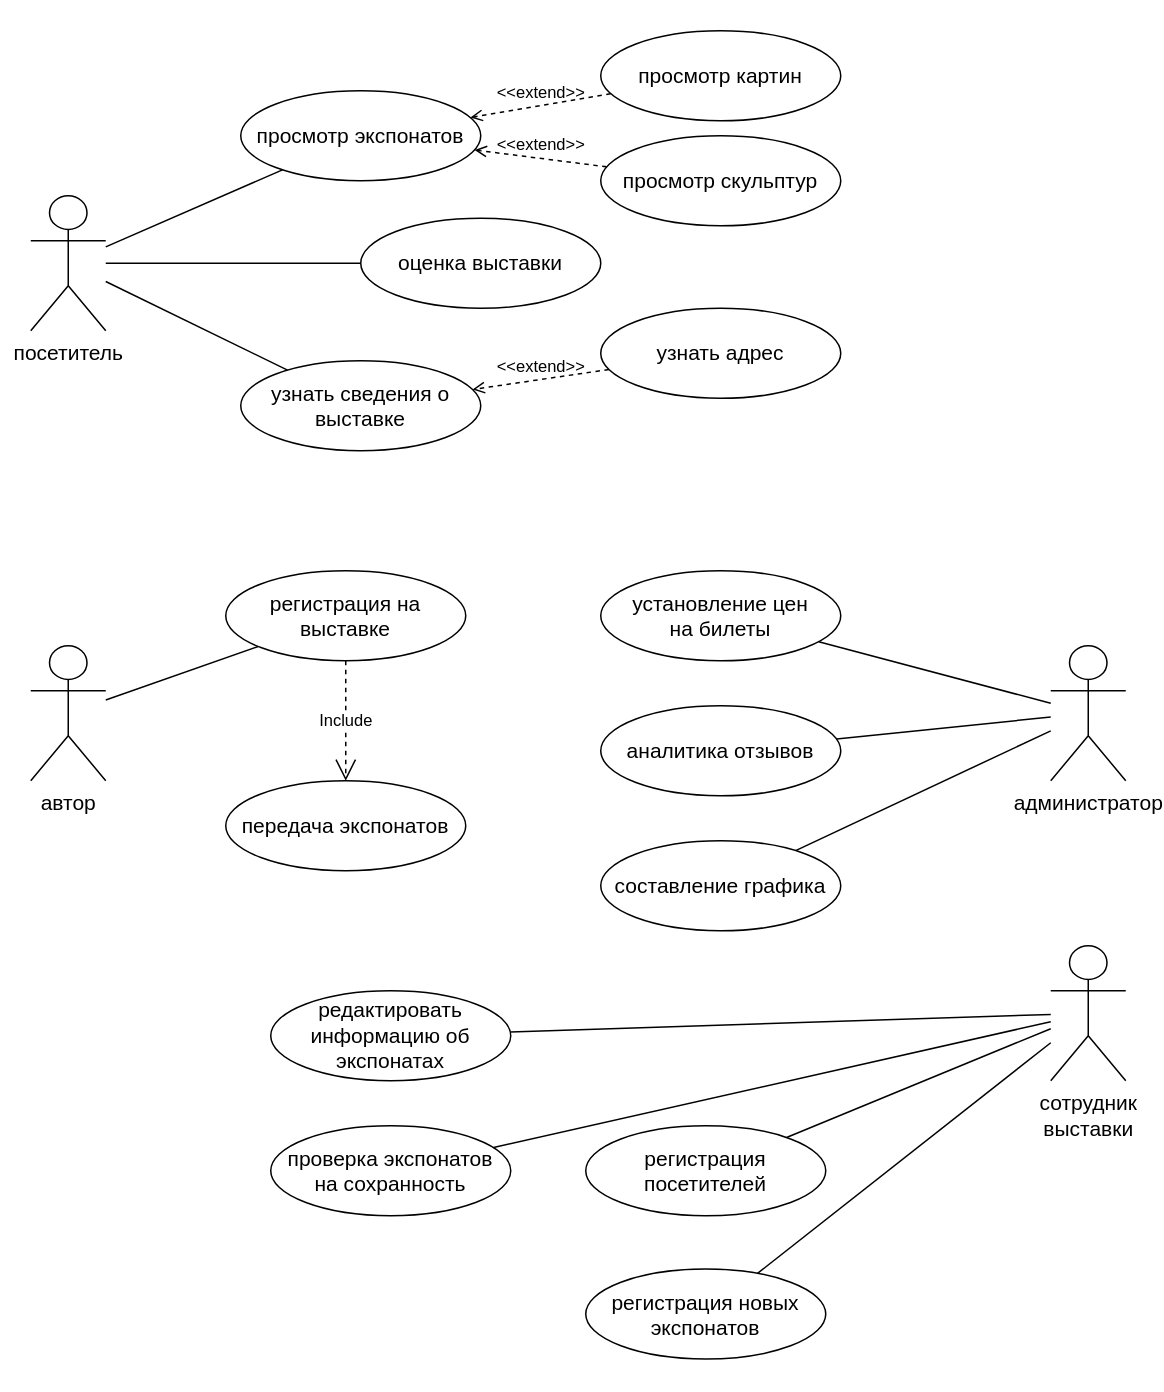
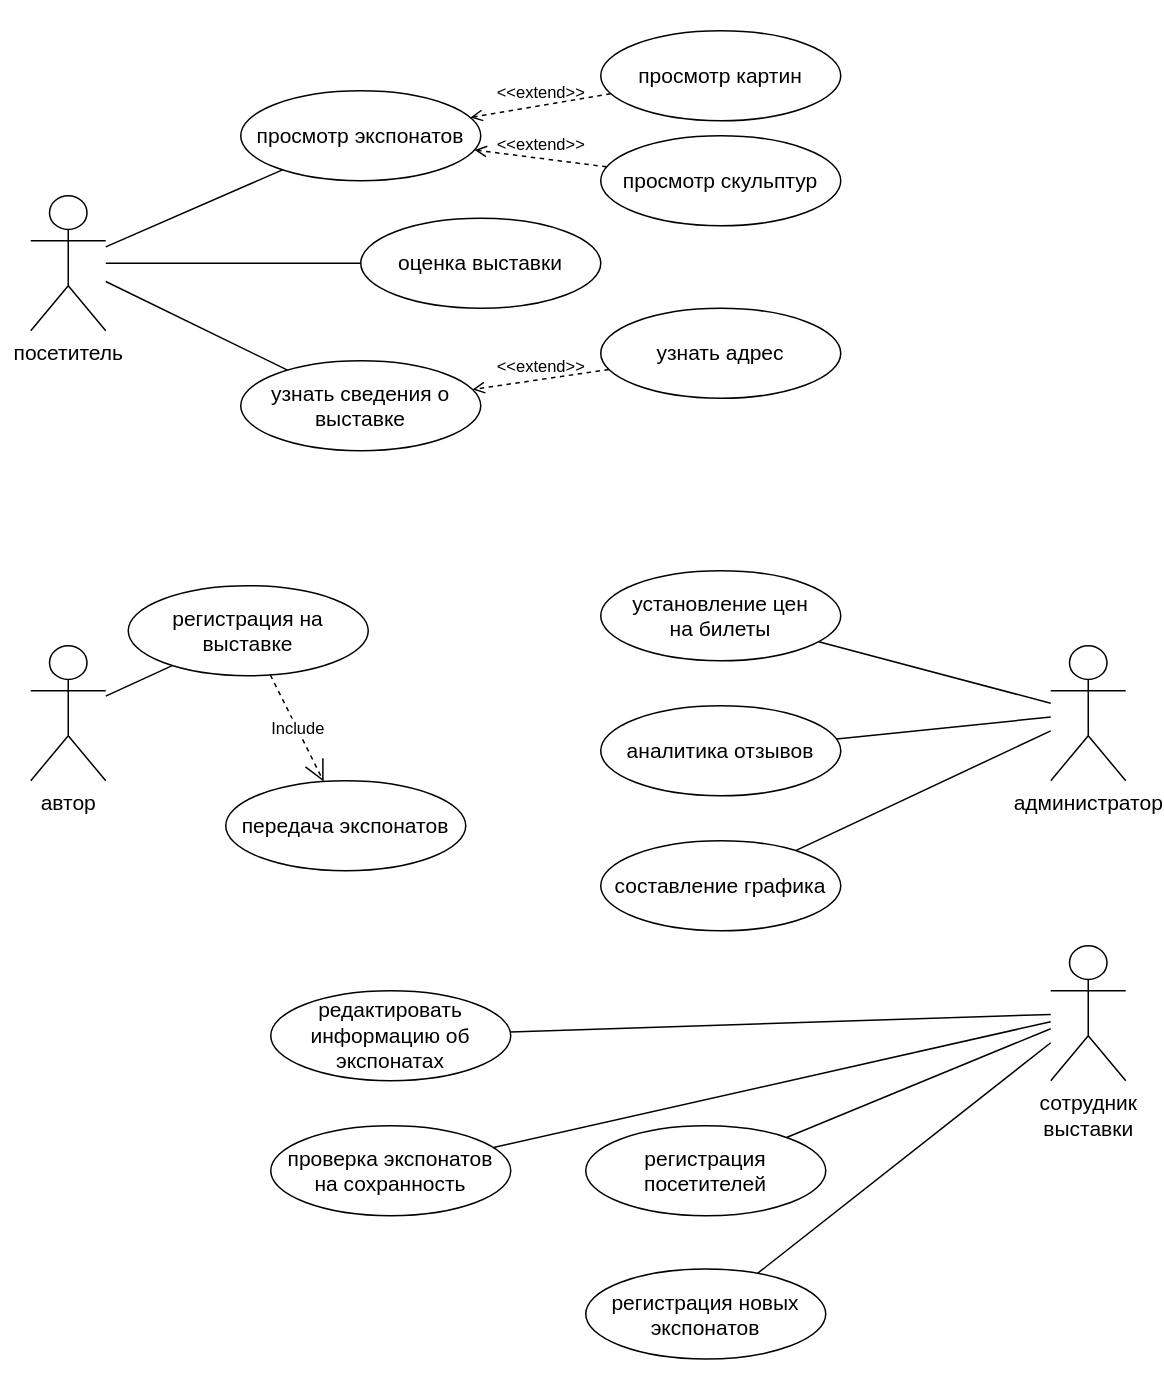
(346, 616) -> (248, 631)
